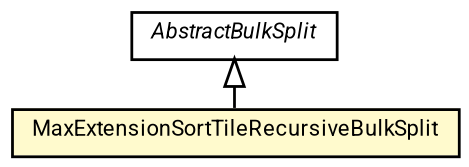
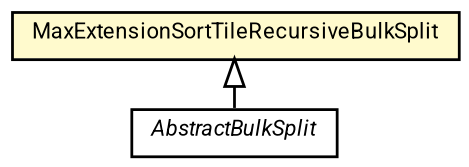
(234, 97) -> (234, 97)
